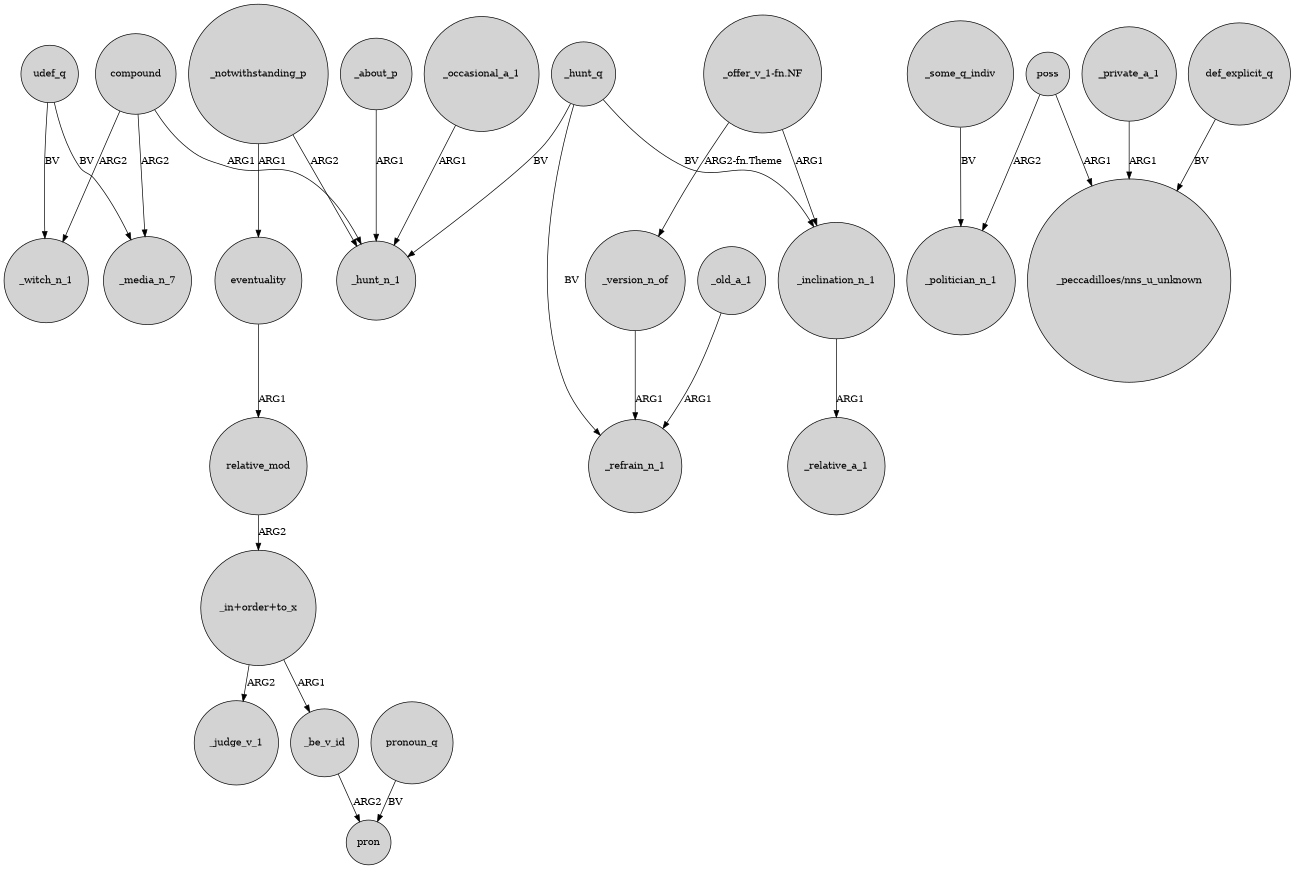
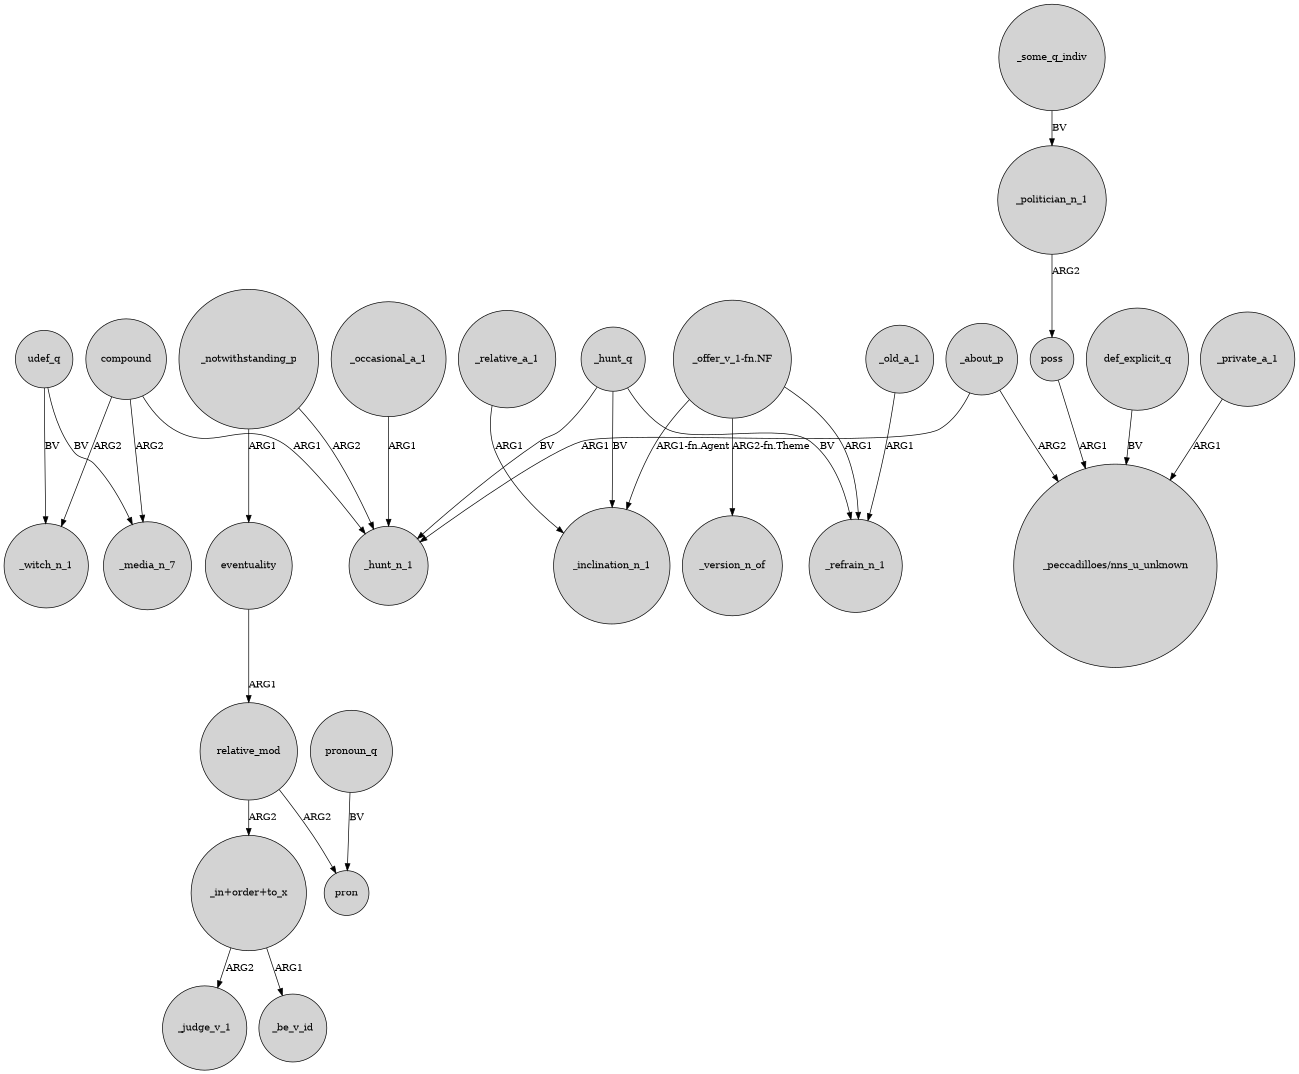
(1013, 160) -> (1052, 292)
(810, 161) -> (693, 447)
(635, 372) -> (841, 442)
(836, 375) -> (508, 475)
none -> (1027, 433)
(348, 795) -> (307, 827)
